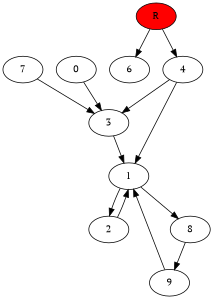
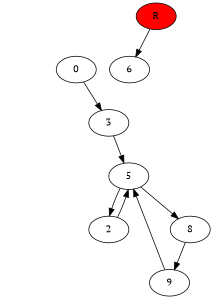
(23, 70) -> none
(183, 70) -> none
(129, 176) -> (129, 176)
